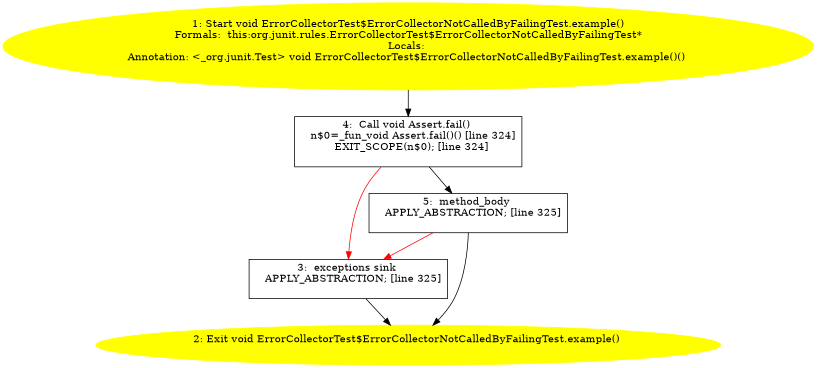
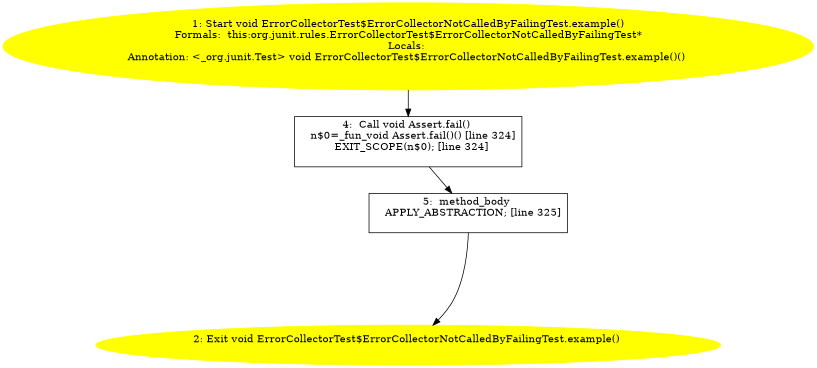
(348, 279) -> none
